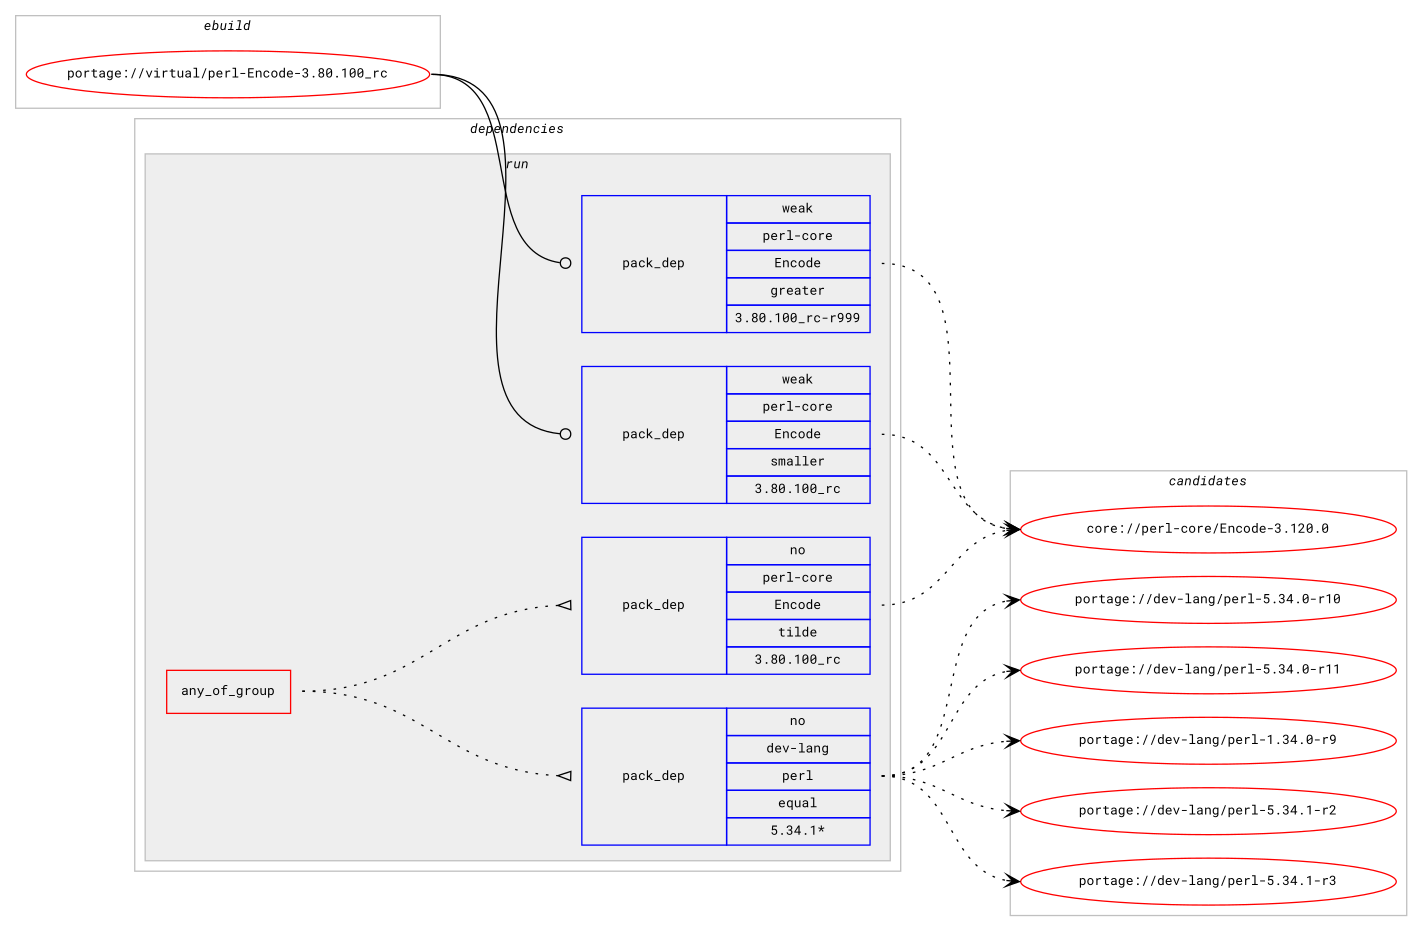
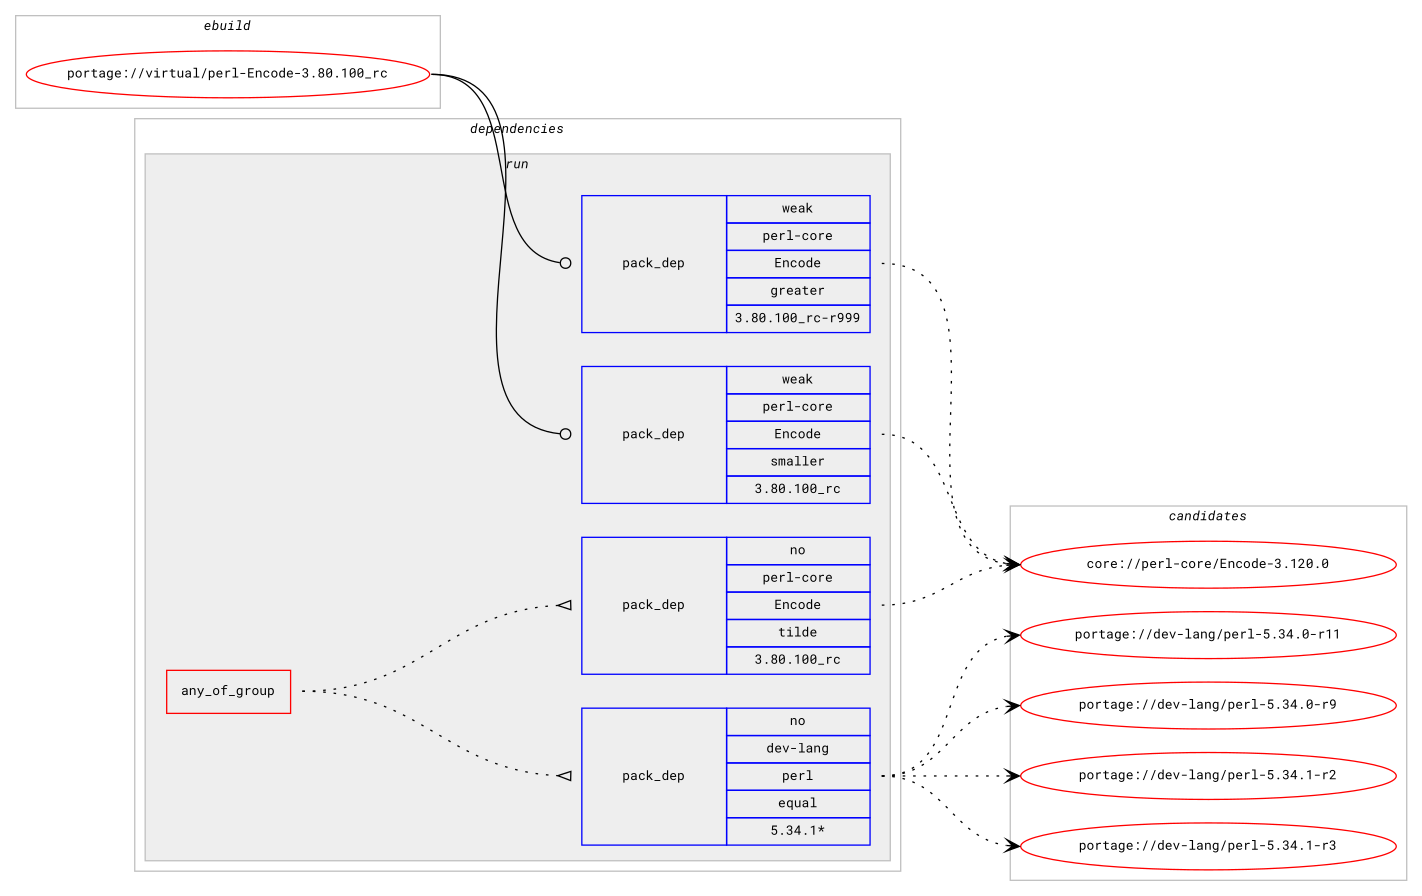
(1208, 600) -> none
(1208, 741) -> (1208, 706)
